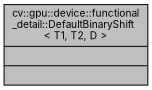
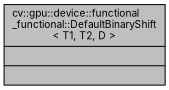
(73, 25) -> (85, 25)
